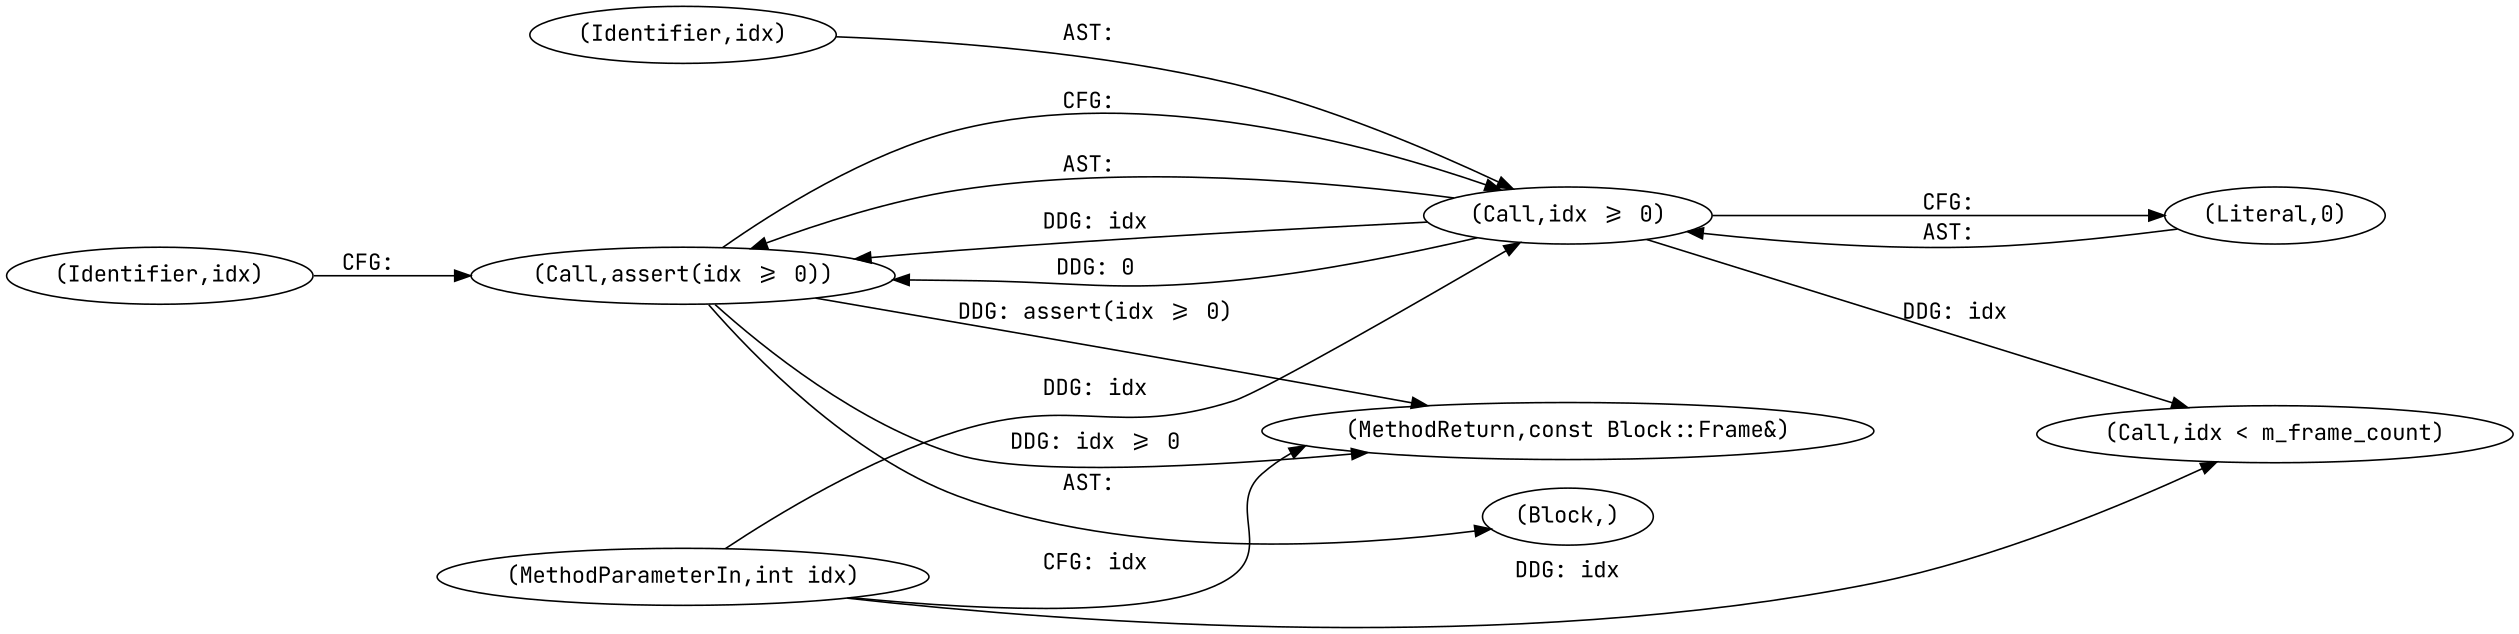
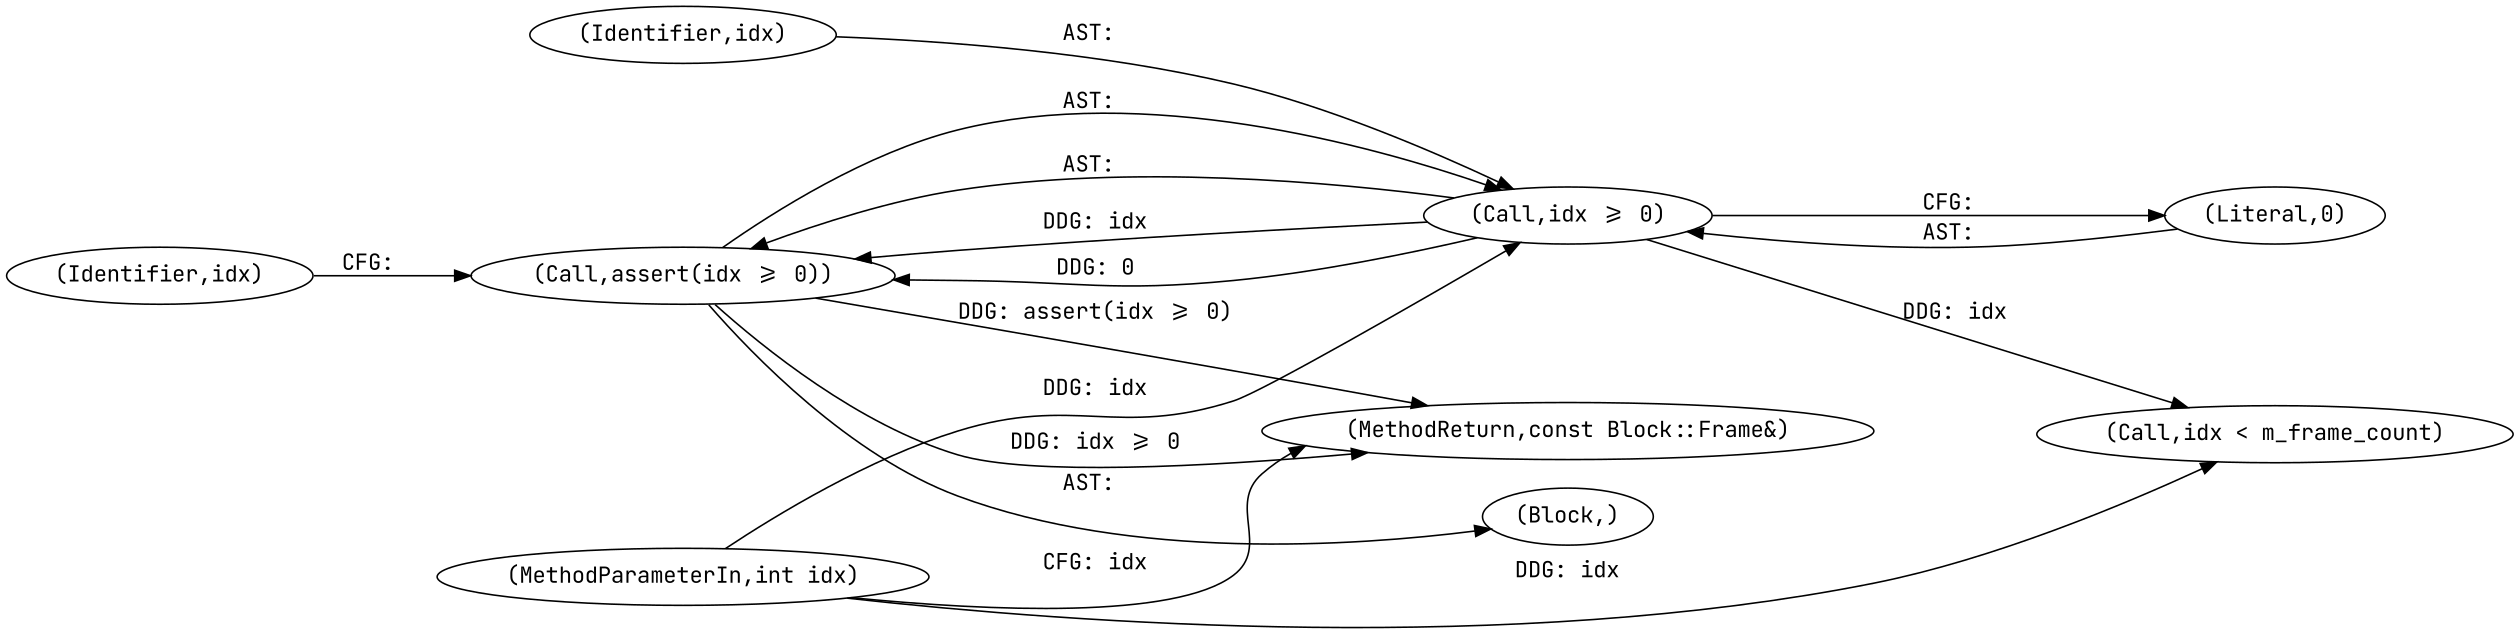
(1096, 102) -> (1096, 102)
